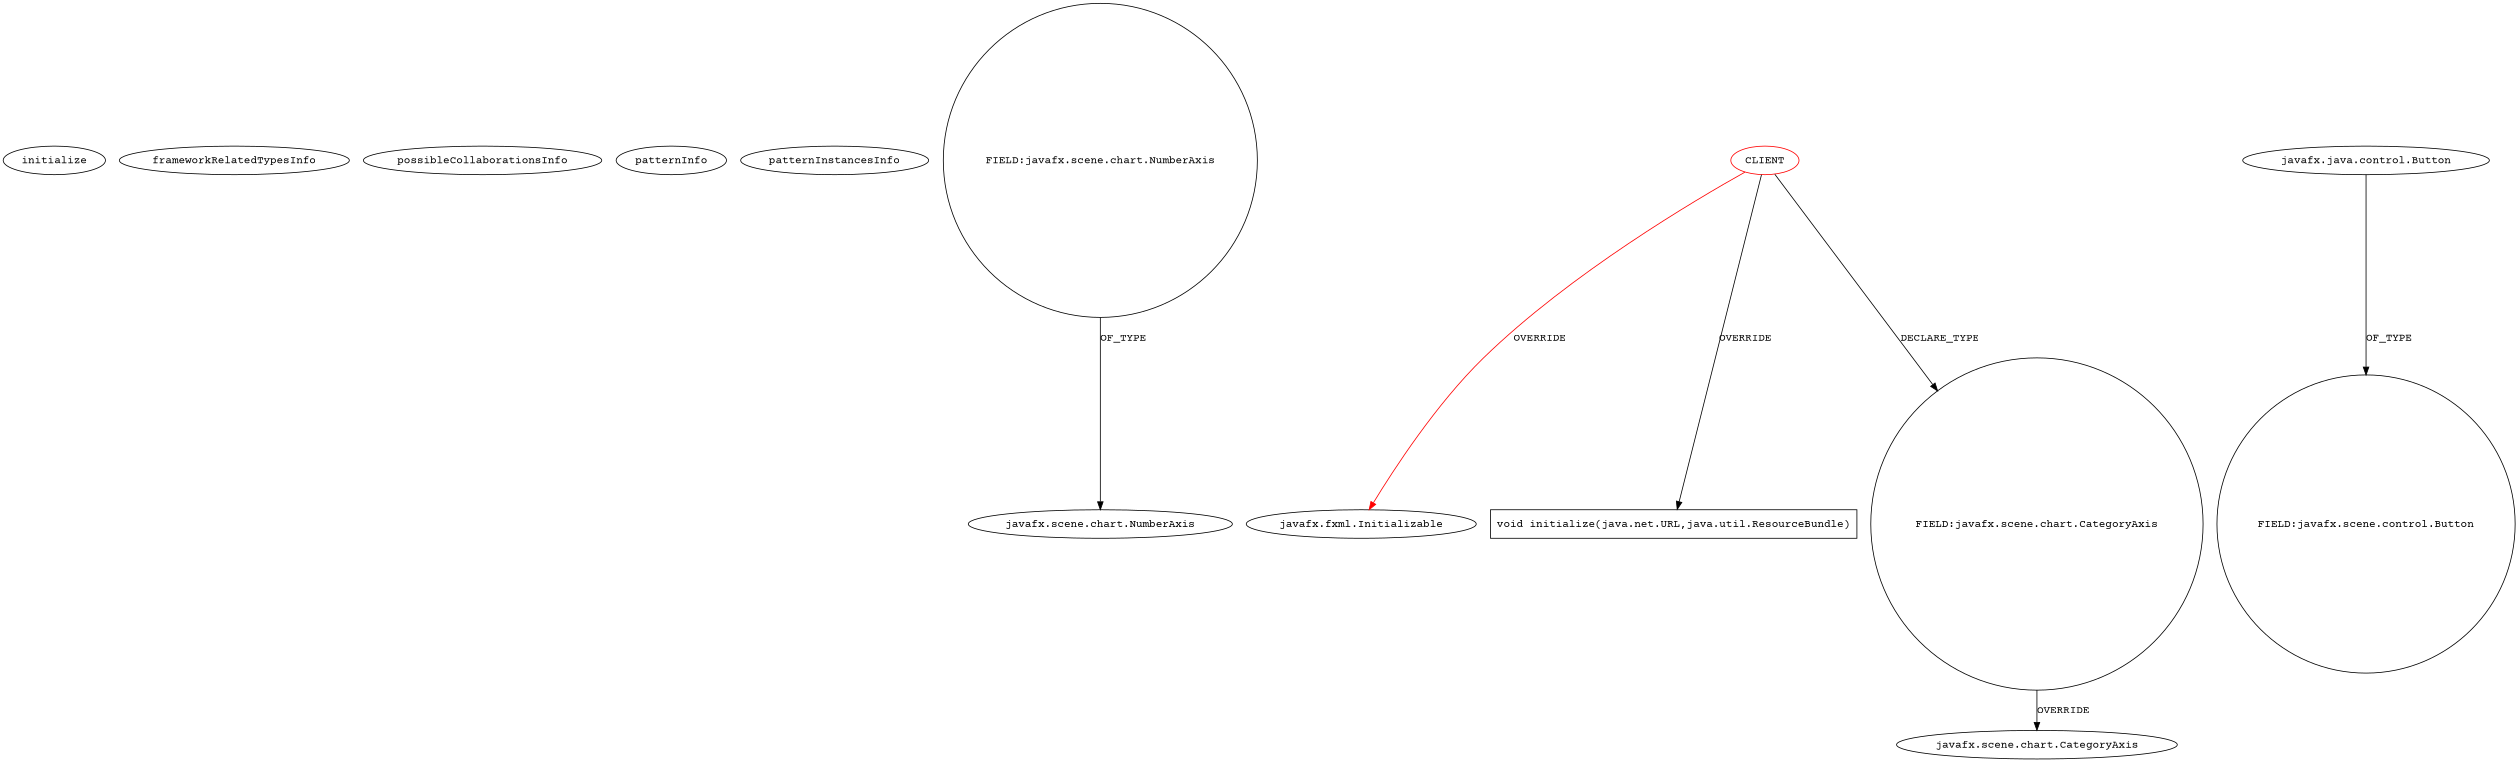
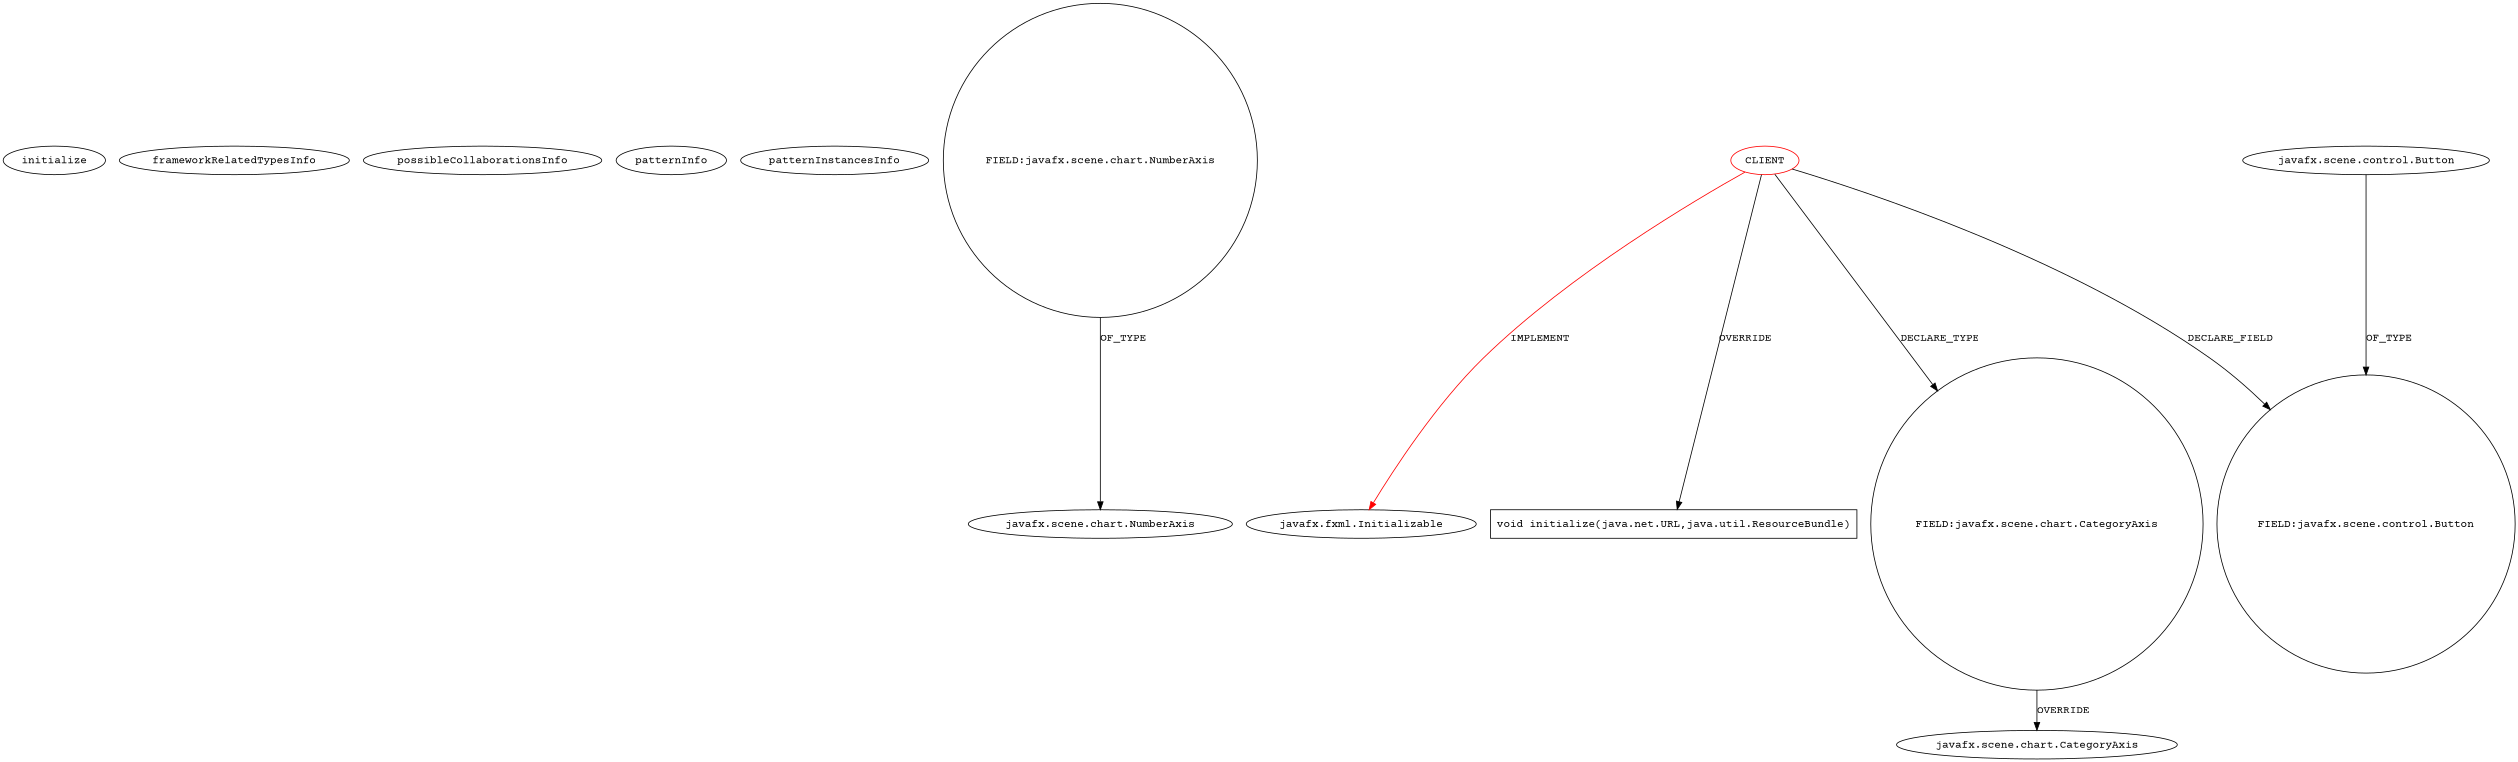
(2366, 160) -> (2366, 160)
none -> (2041, 263)
(1540, 338) -> (1540, 338)
